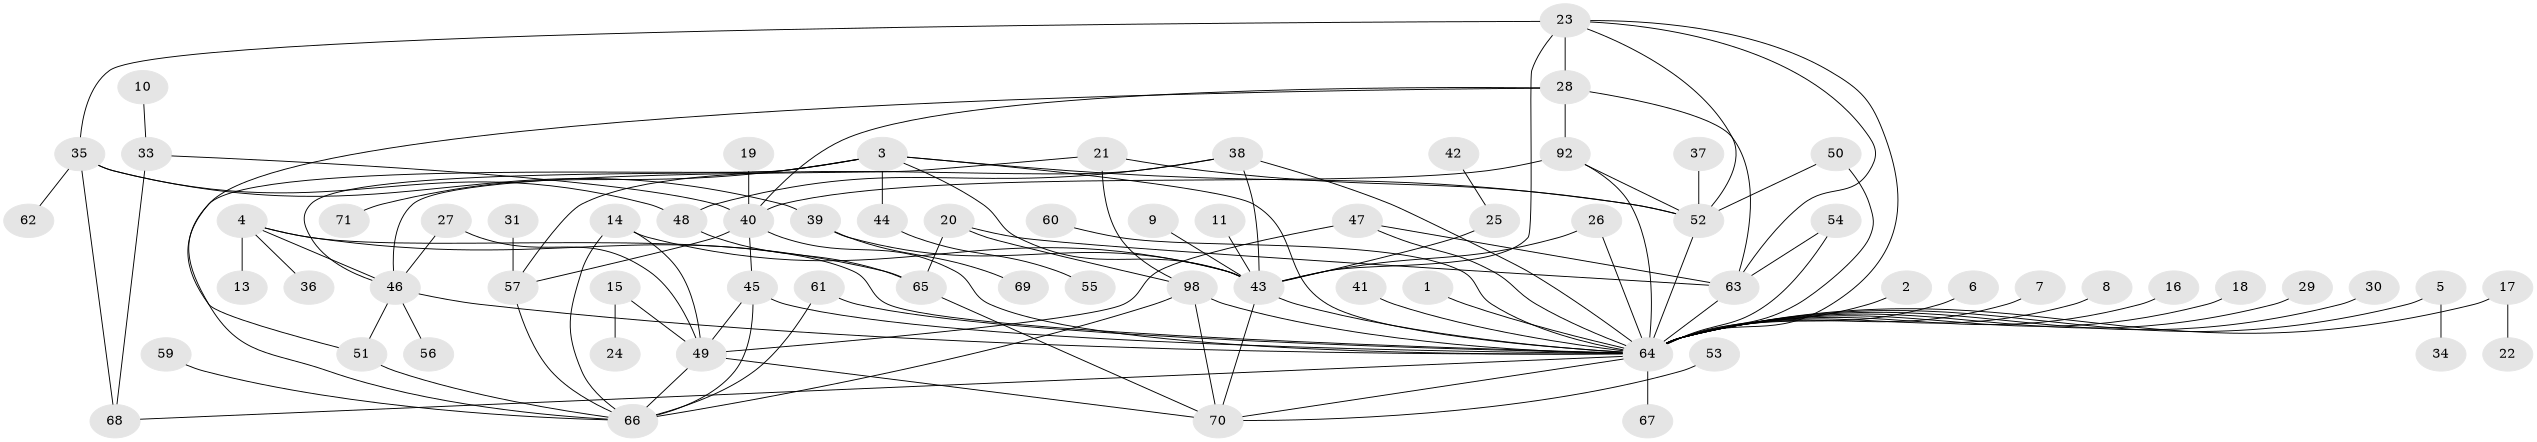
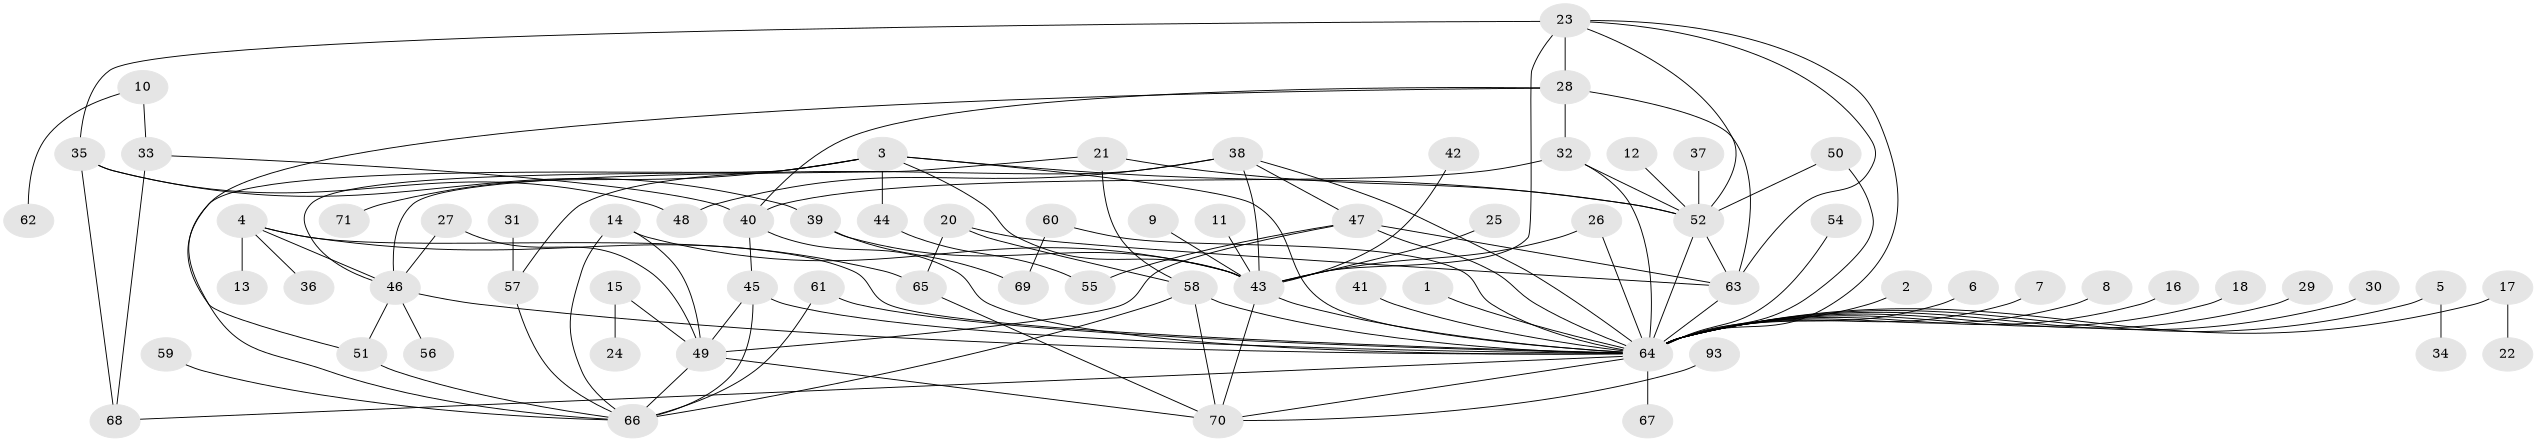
(749, 154) -> none
(1565, 154) -> (1565, 154)
none -> (1632, 154)
(54, 187) -> (52, 131)
none -> (1298, 187)
(1478, 194) -> (1378, 246)
none -> (1221, 247)
none -> (1037, 254)
(1785, 254) -> (1716, 254)
(801, 255) -> none
(638, 257) -> none
(1192, 288) -> (1192, 288)
(1715, 354) -> (1715, 354)
